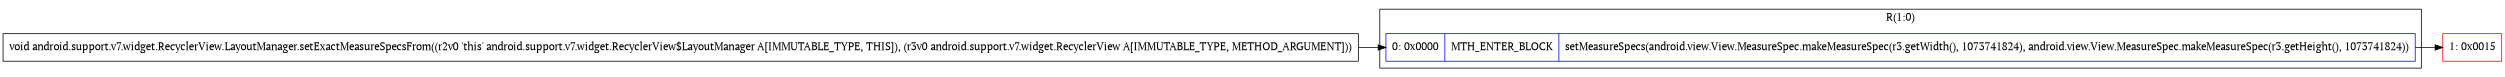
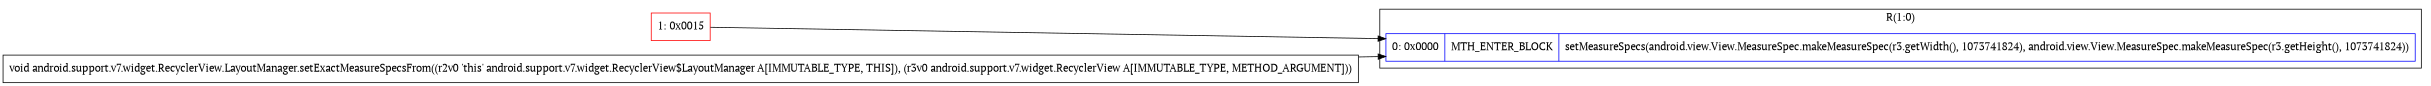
(2426, 47) -> (1044, 33)
